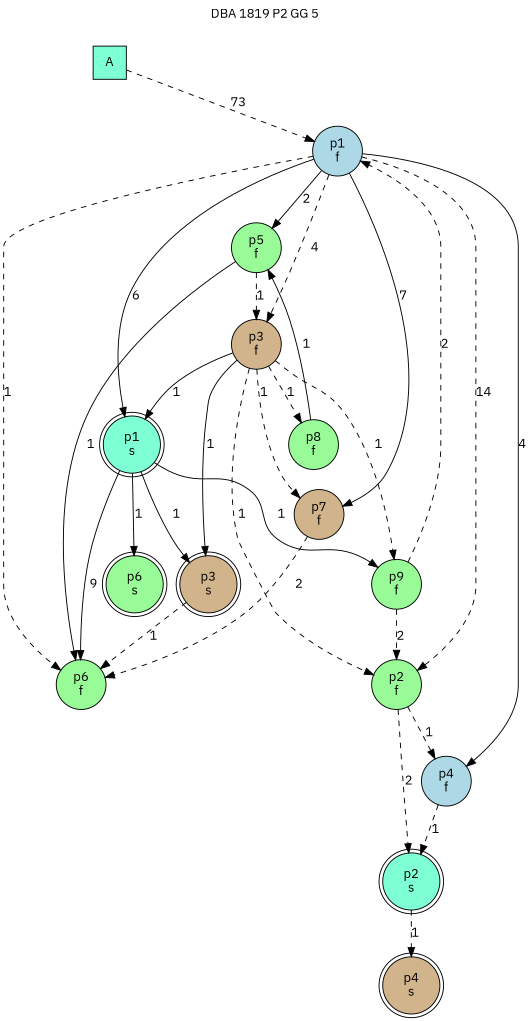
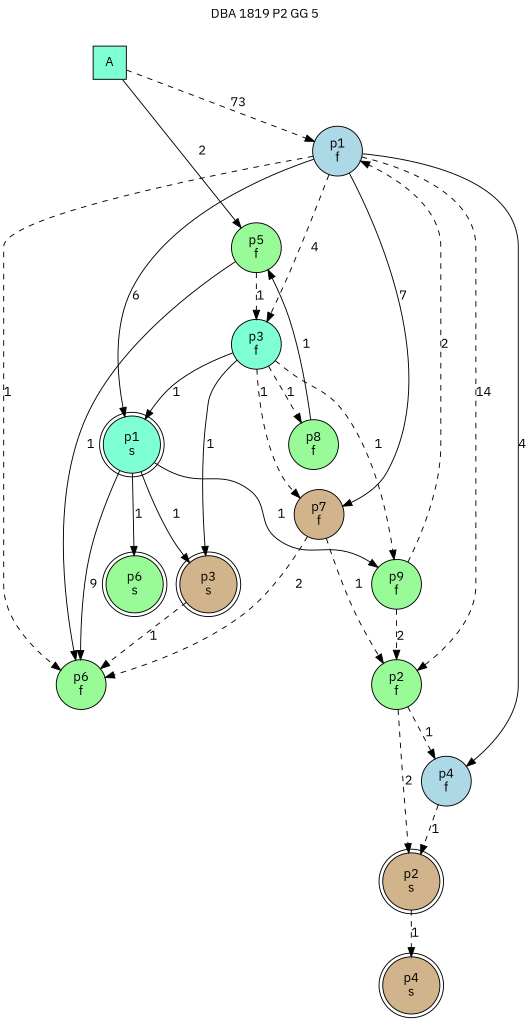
(300, 196) -> (179, 150)
(256, 344) -> (256, 344)
(241, 547) -> (349, 598)
(411, 881) -> (411, 881)
